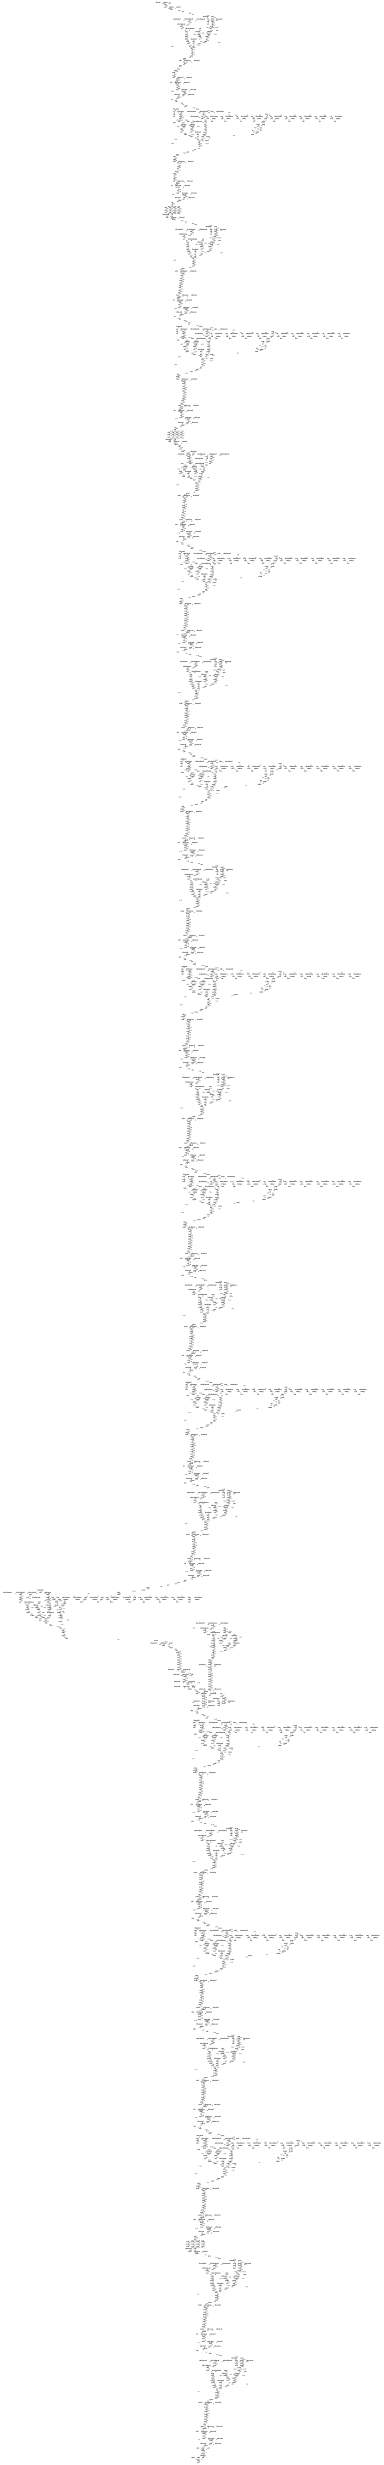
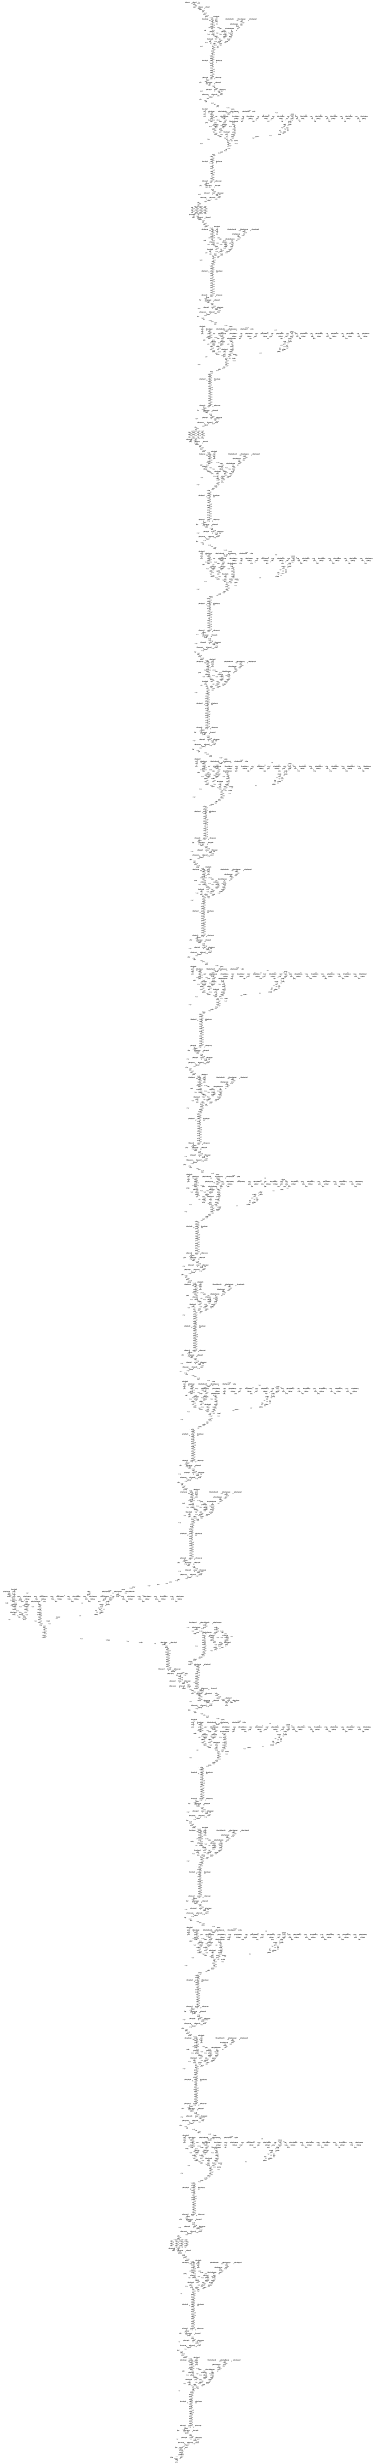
(280, 1180) -> (286, 1185)
